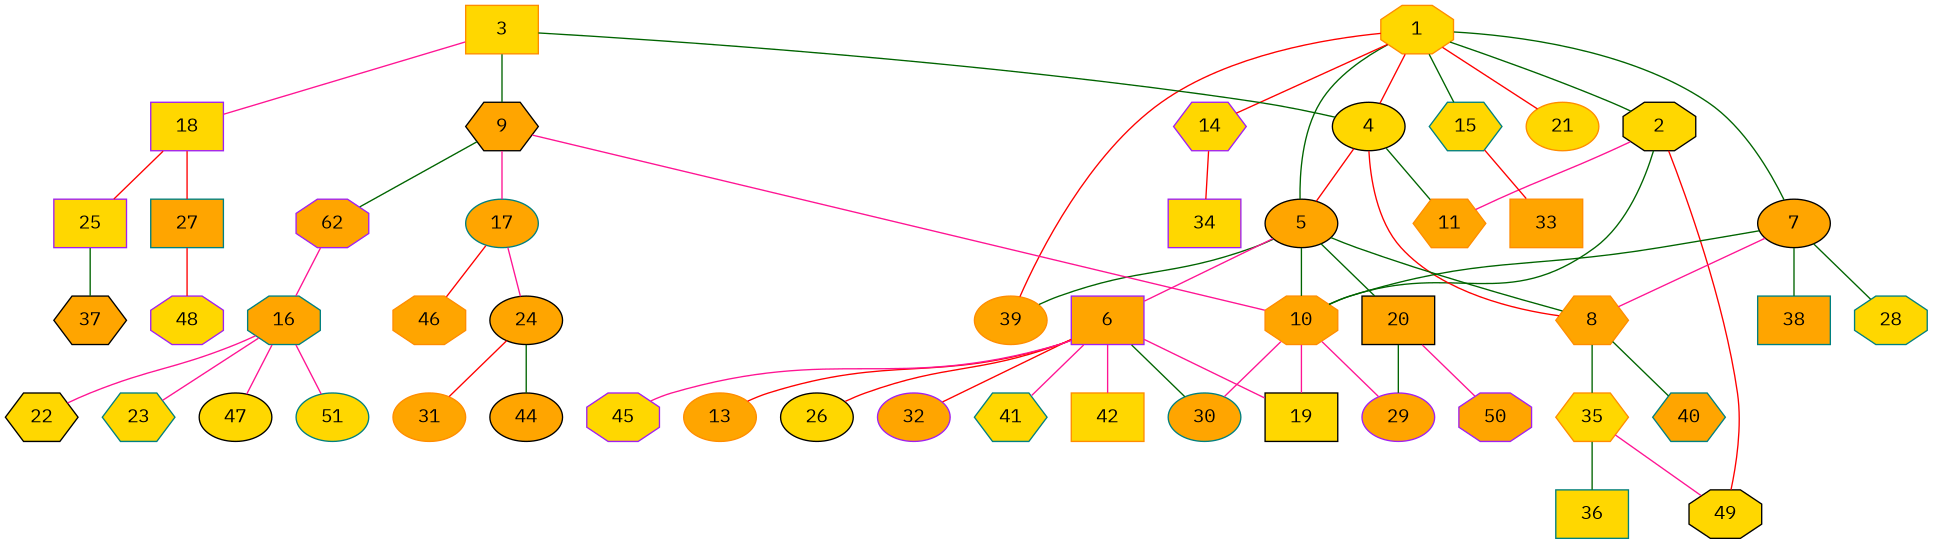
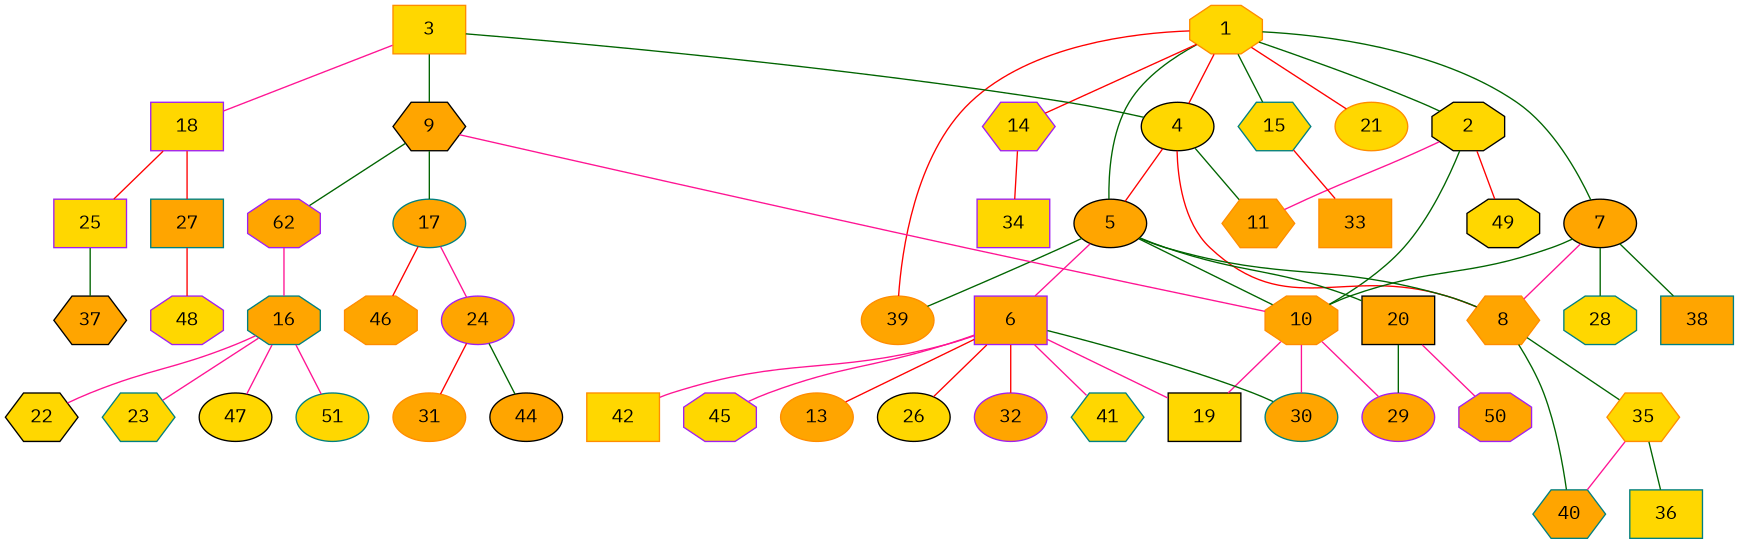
(502, 175) -> (429, 175)
(526, 320) -> (478, 320)
(1658, 465) -> (1606, 466)
